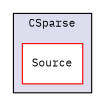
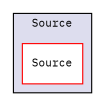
(53, 24) -> (53, 24)
